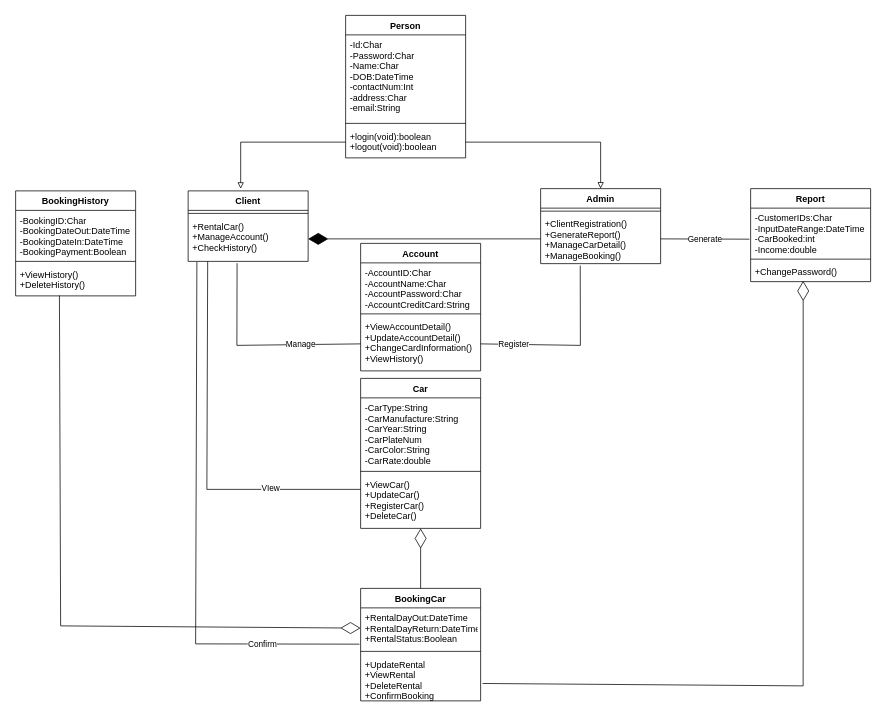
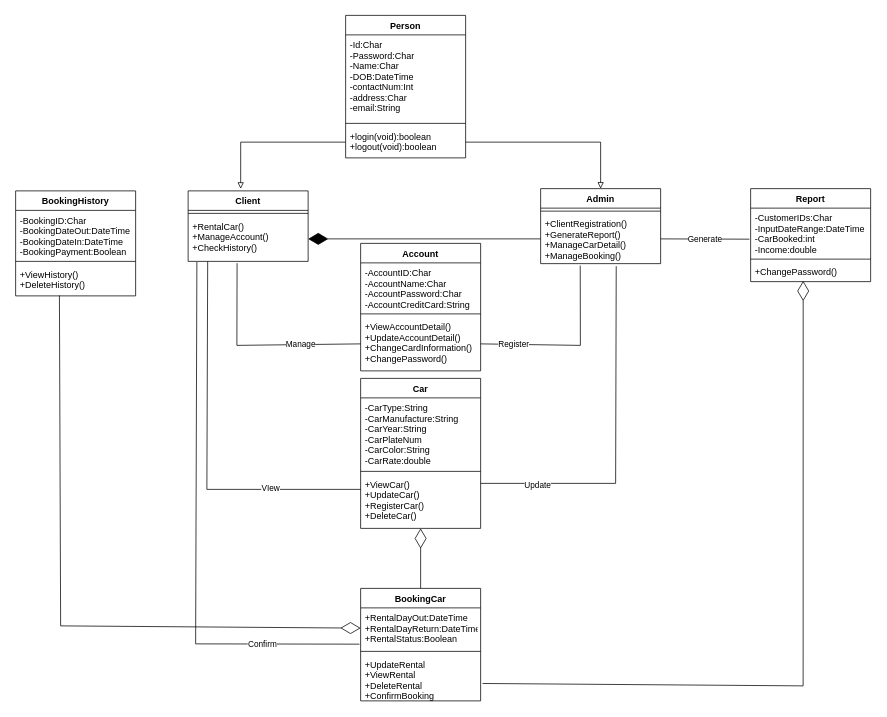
(411, 327) -> (411, 327)
none -> (614, 483)
